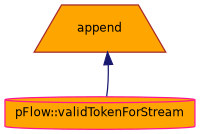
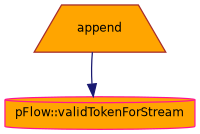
(108, 81) -> (92, 68)
